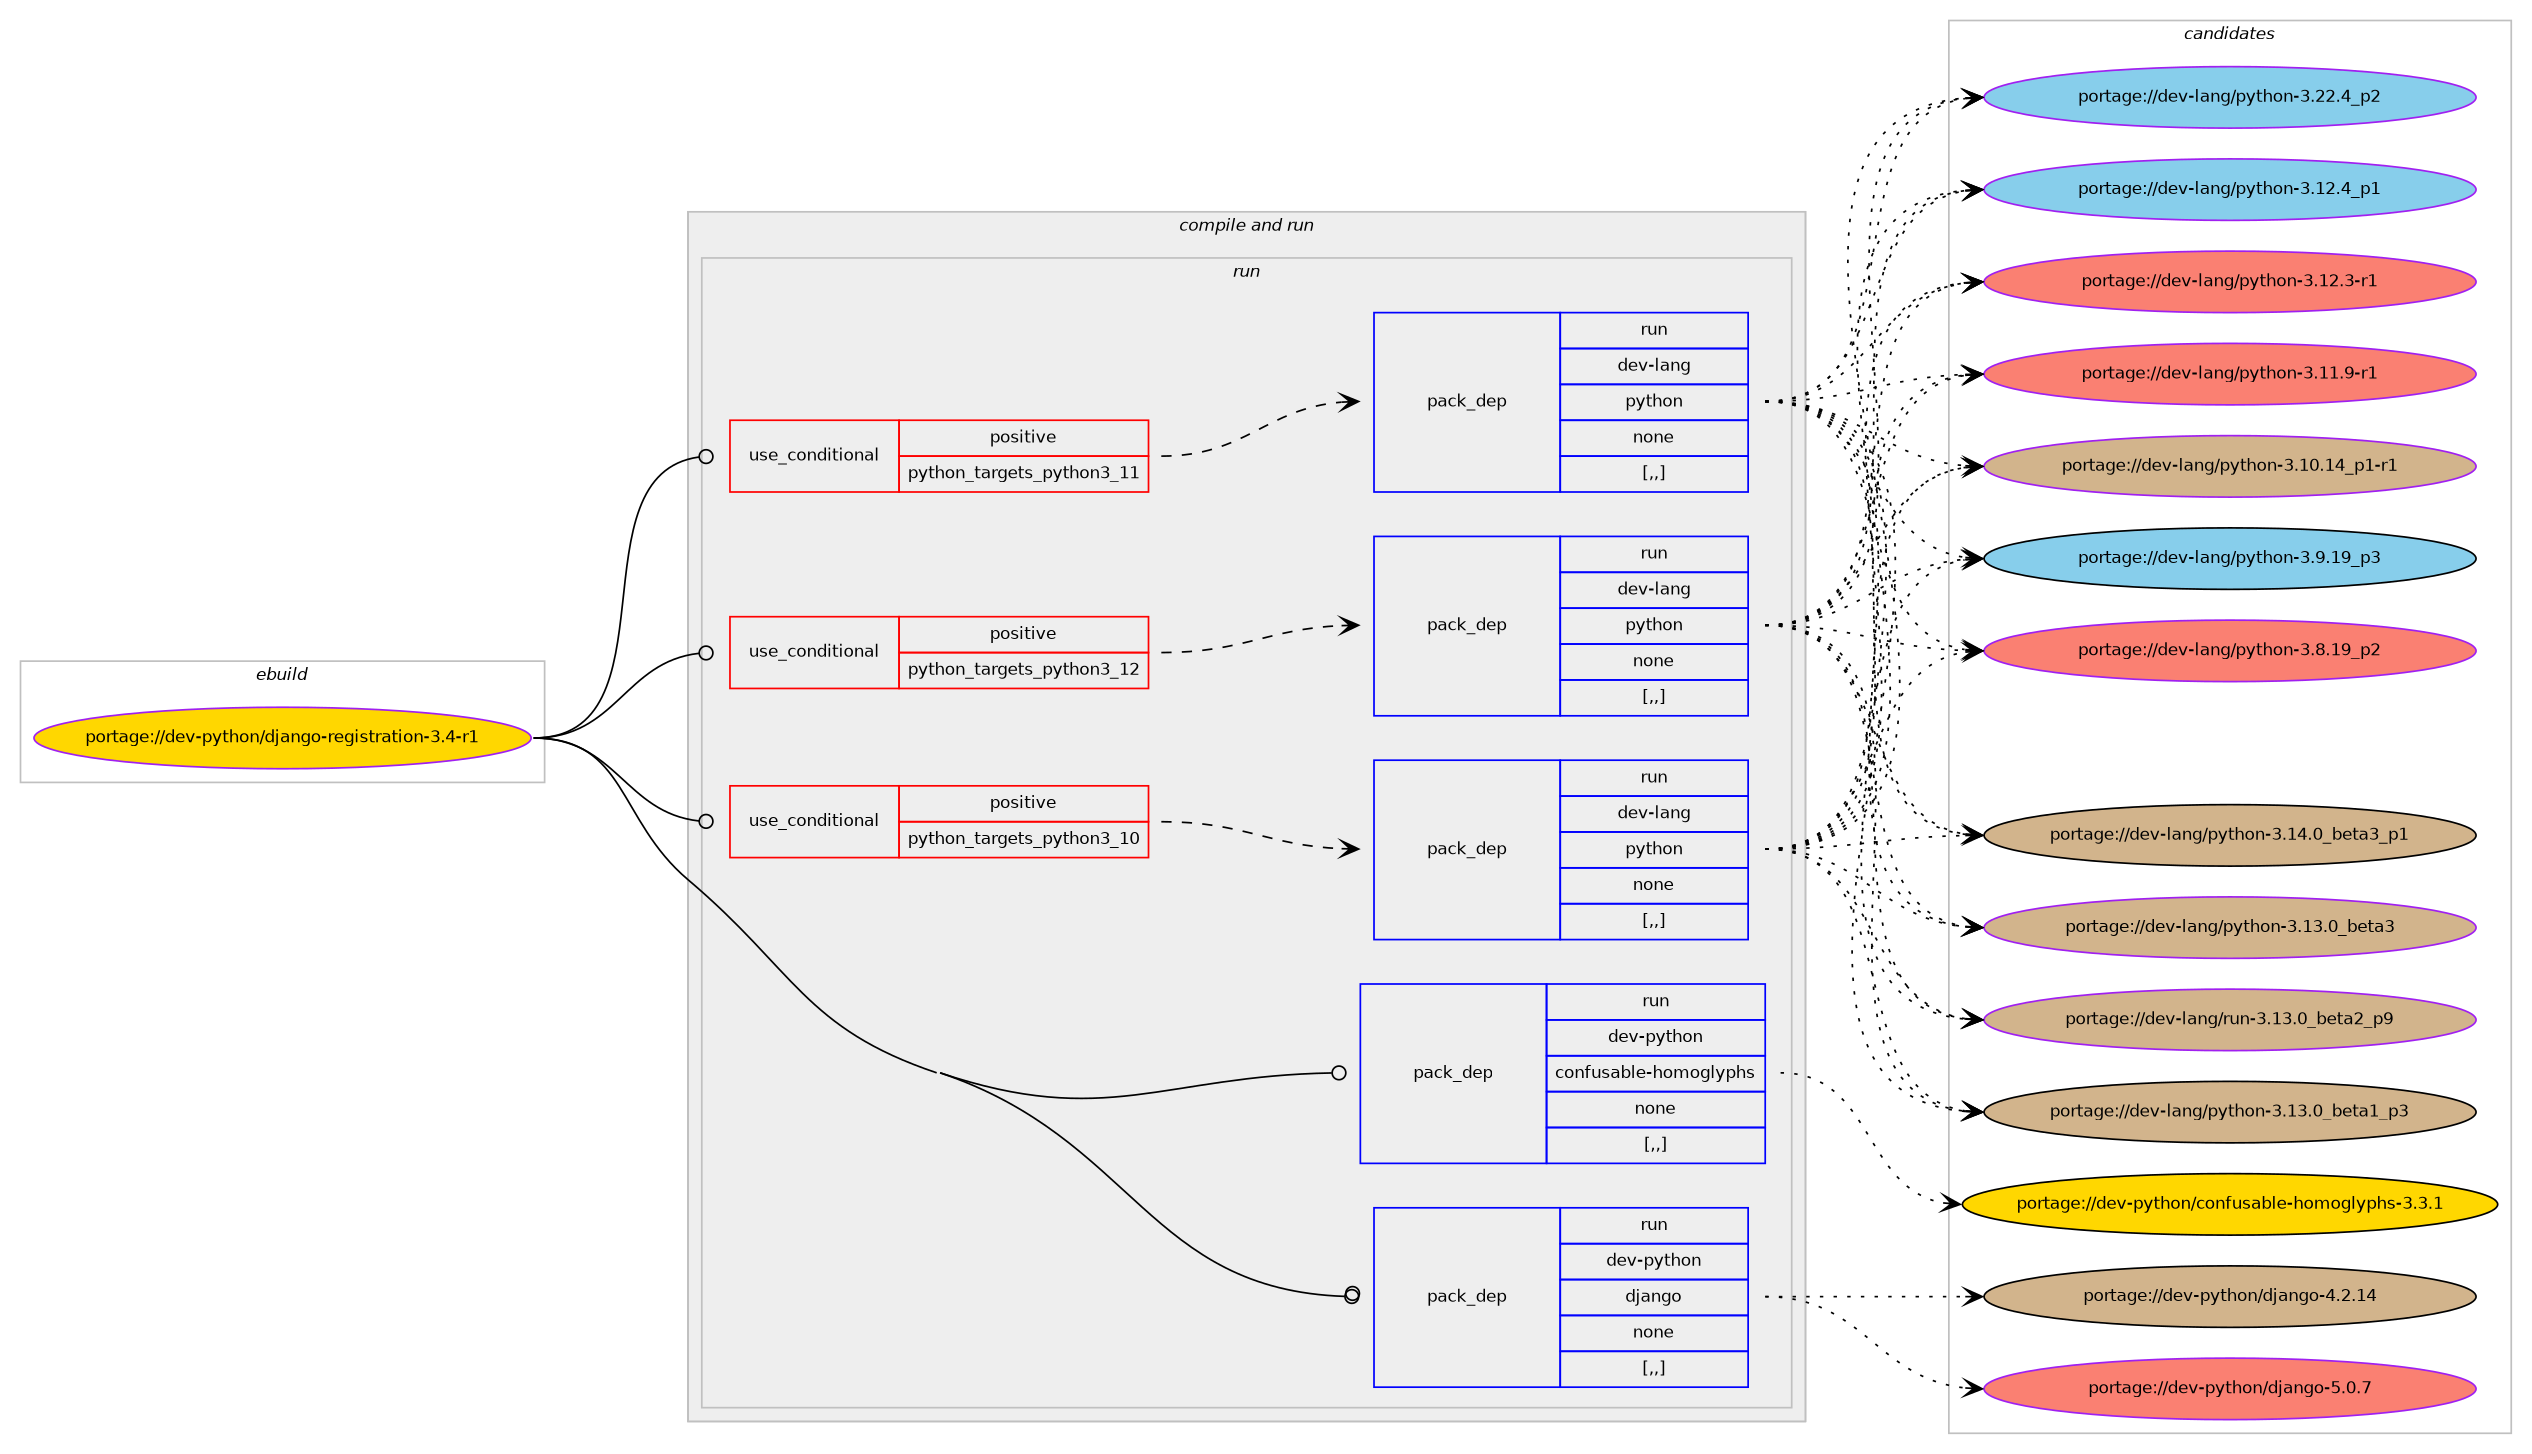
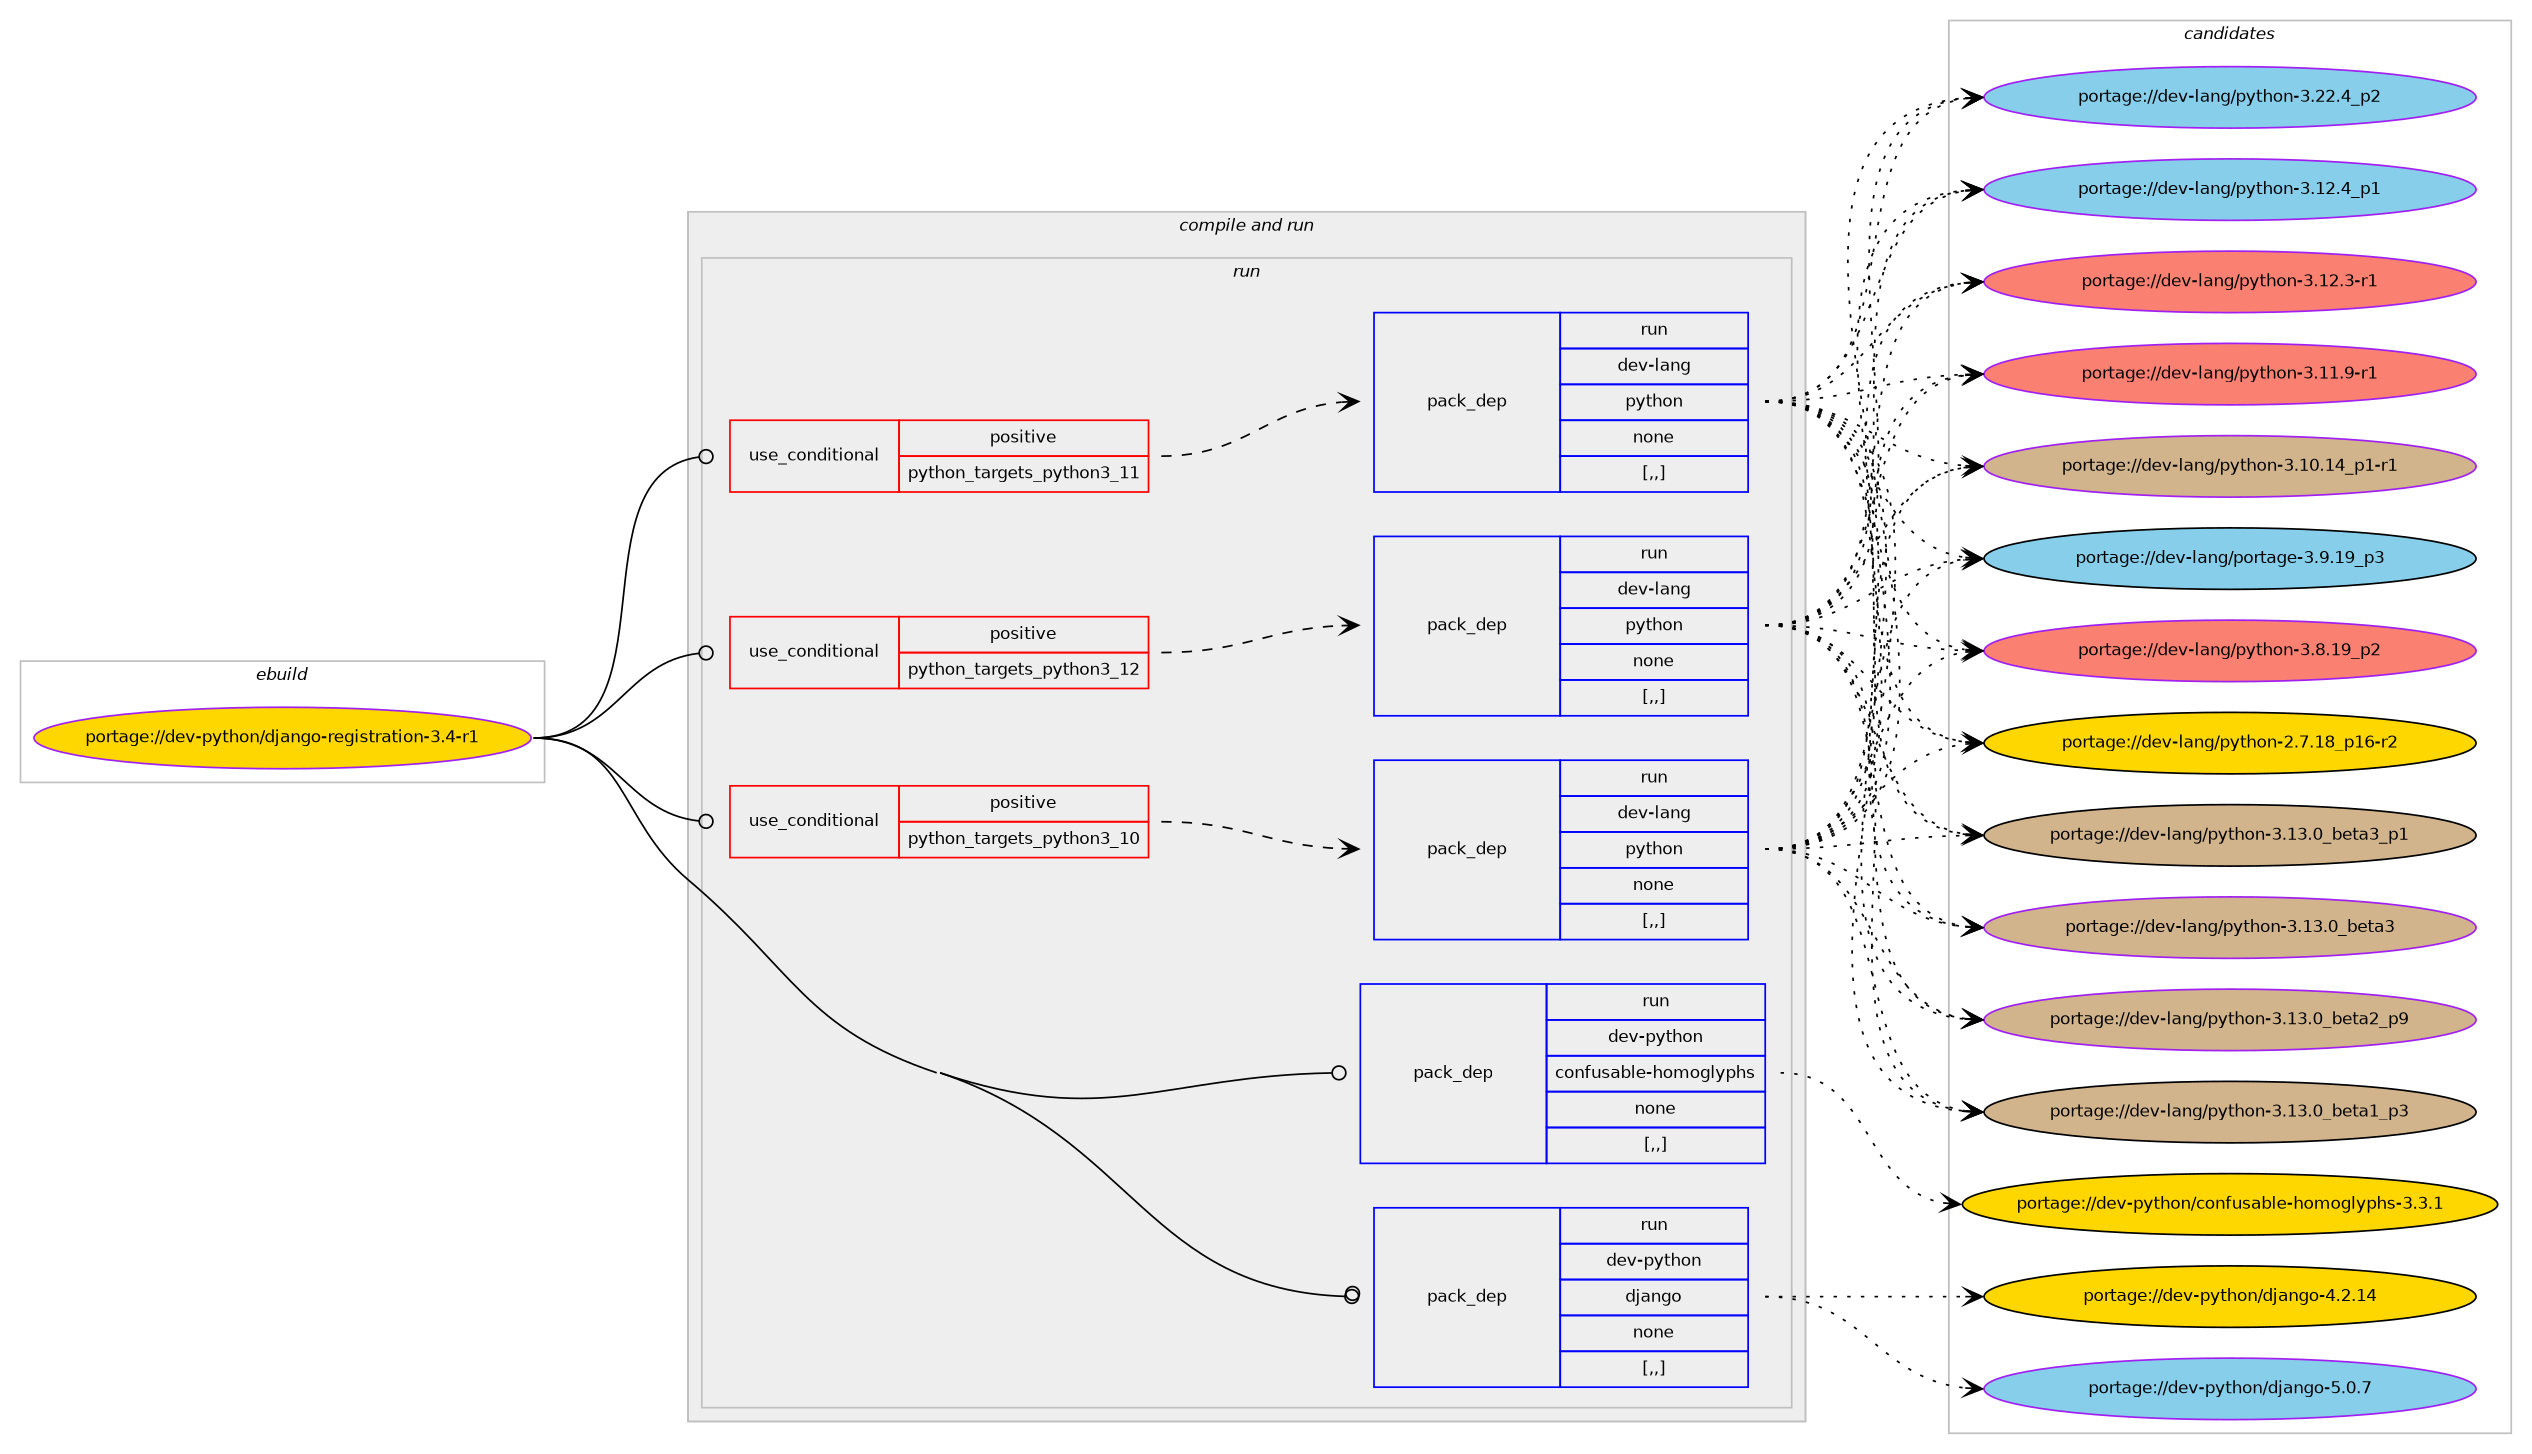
(2230, 559) -> (2230, 559)
none -> (2230, 743)
(2230, 835) -> (2230, 835)
(2230, 1020) -> (2230, 1020)
(2230, 1297) -> (2230, 1297)
(2230, 1389) -> (2230, 1389)
